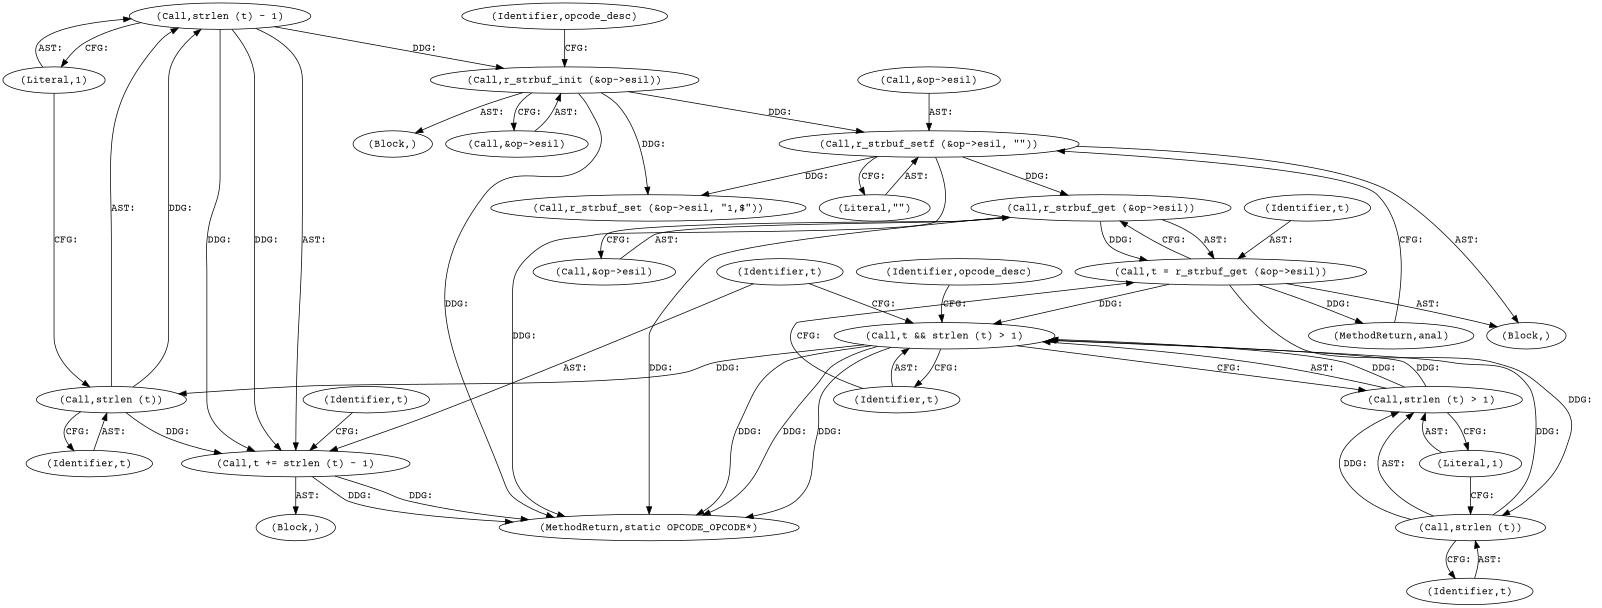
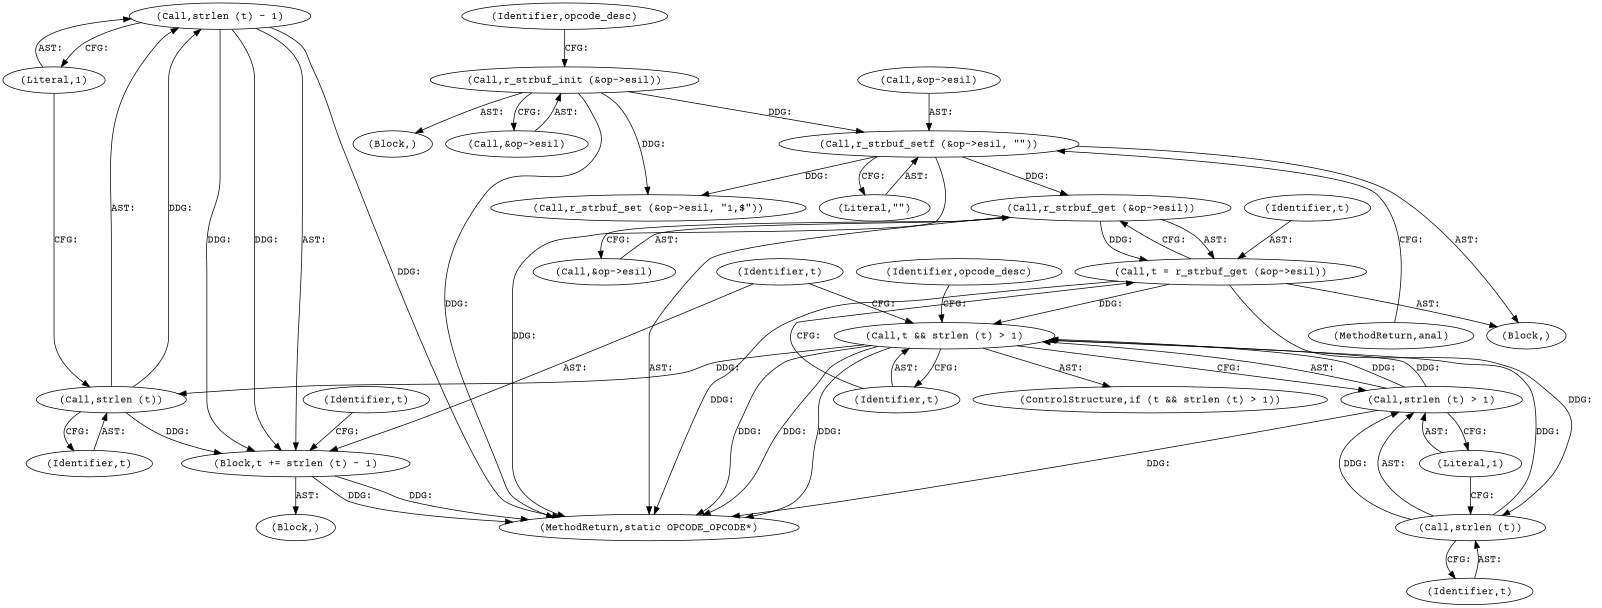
(385, 47) -> (397, 284)
(1308, 302) -> (835, 306)
(665, 368) -> (665, 368)
none -> (1150, 400)
(296, 464) -> (296, 464)
none -> (1059, 466)
